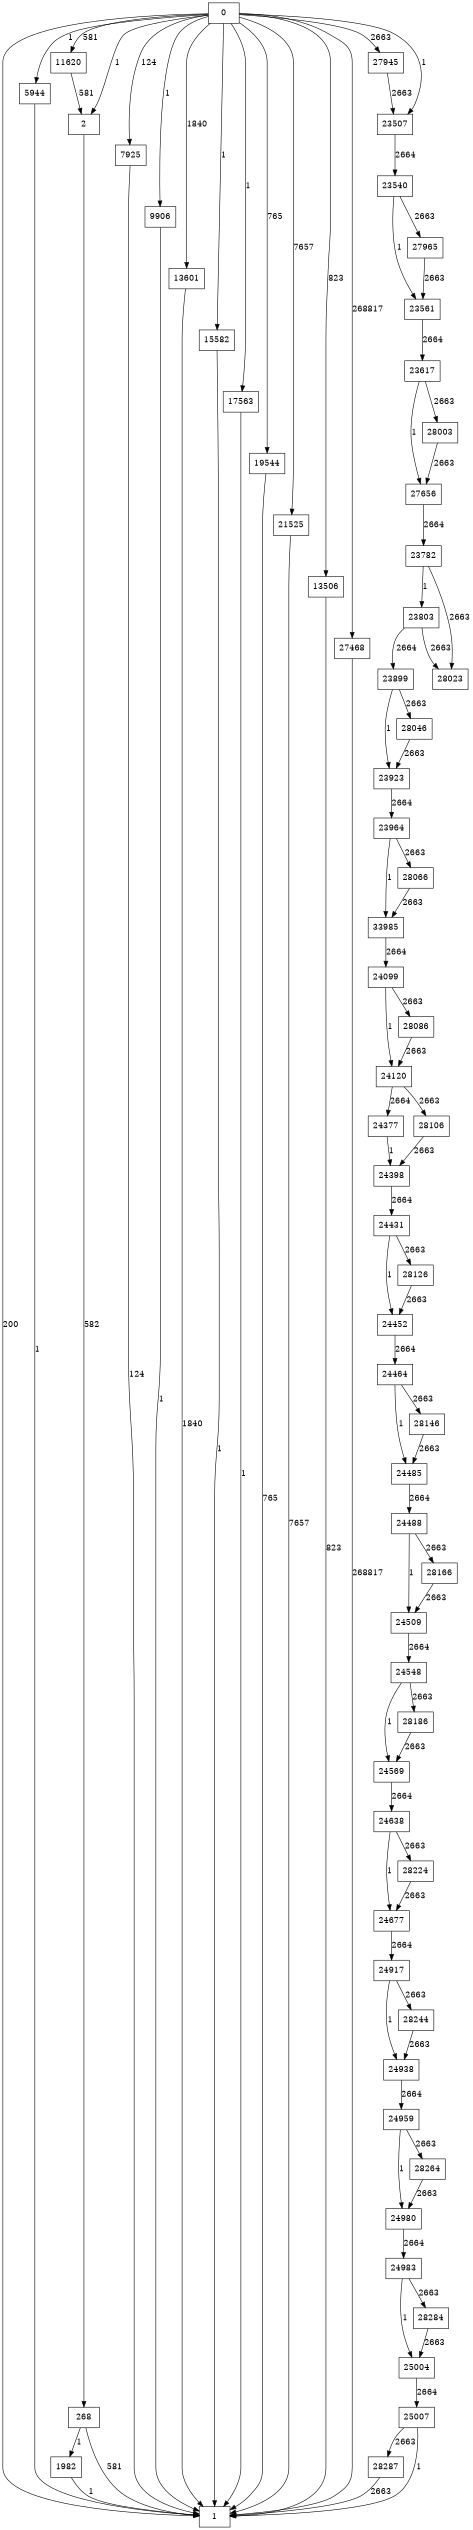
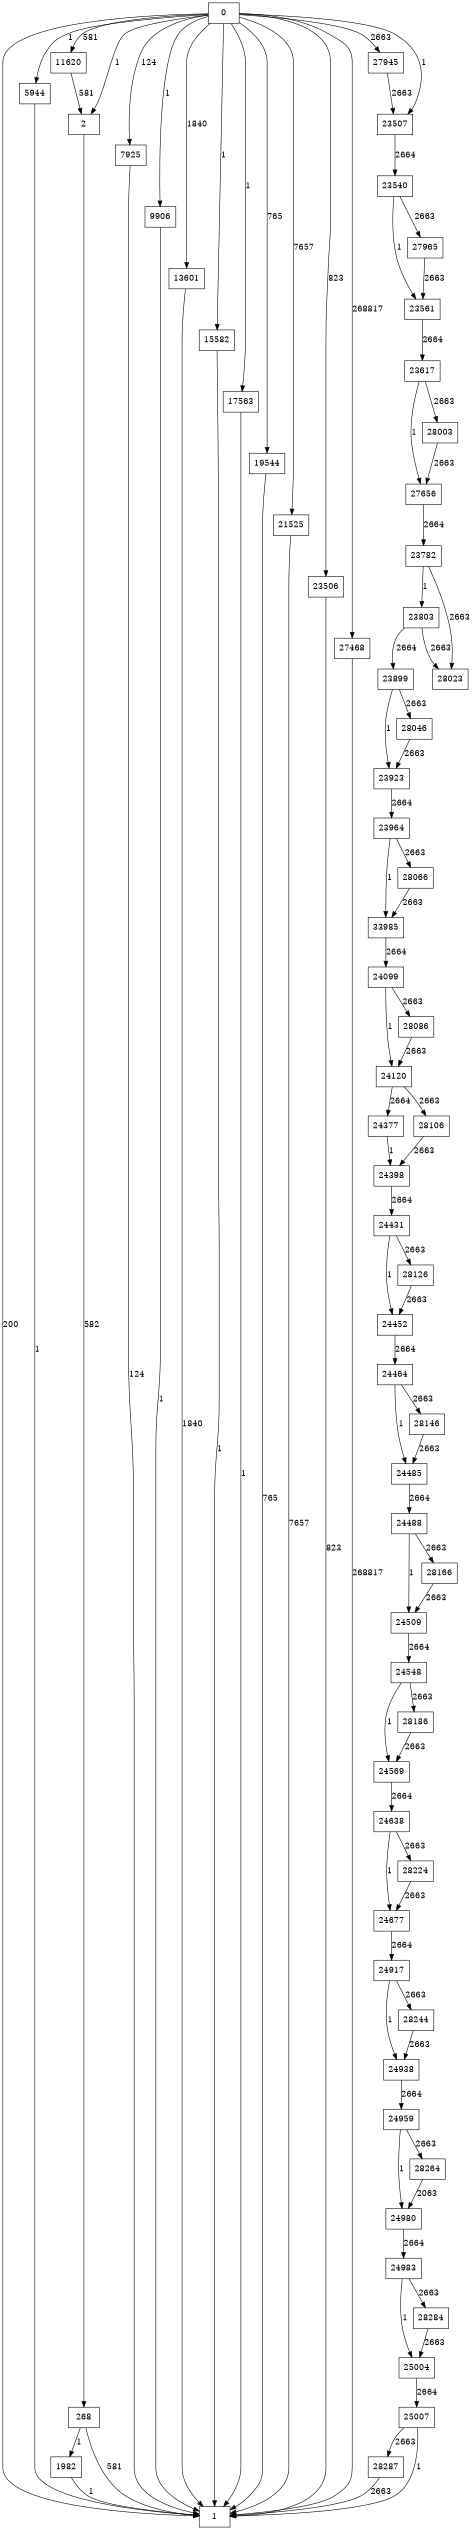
(326, 587) -> (326, 587)
(427, 2194) -> (427, 2194)
